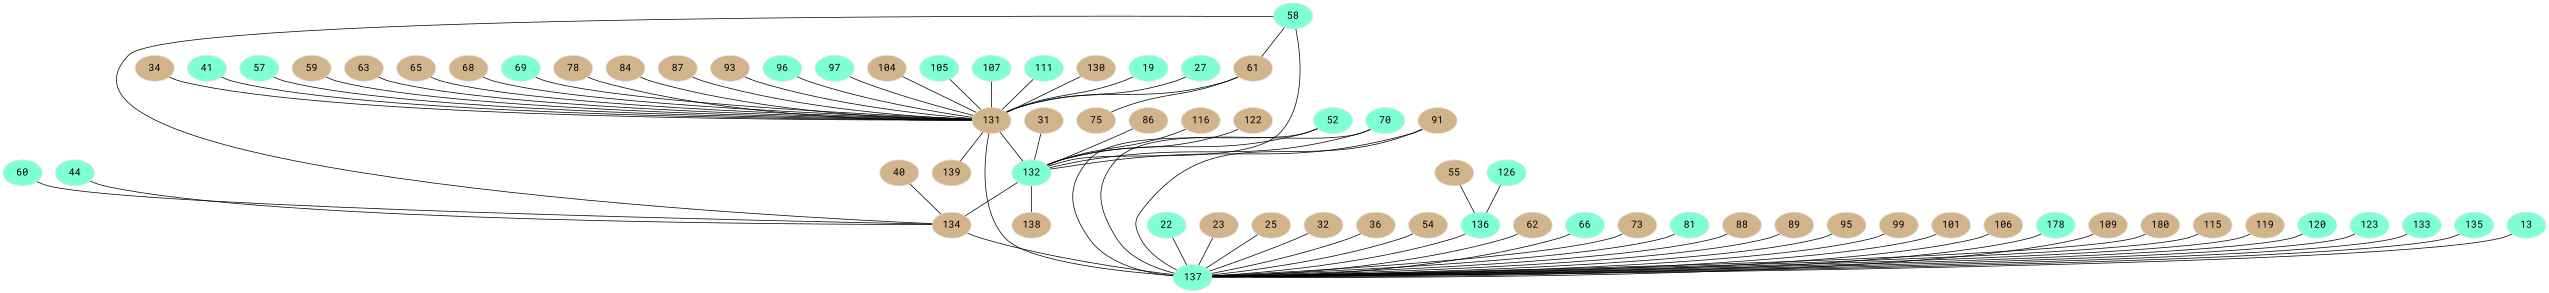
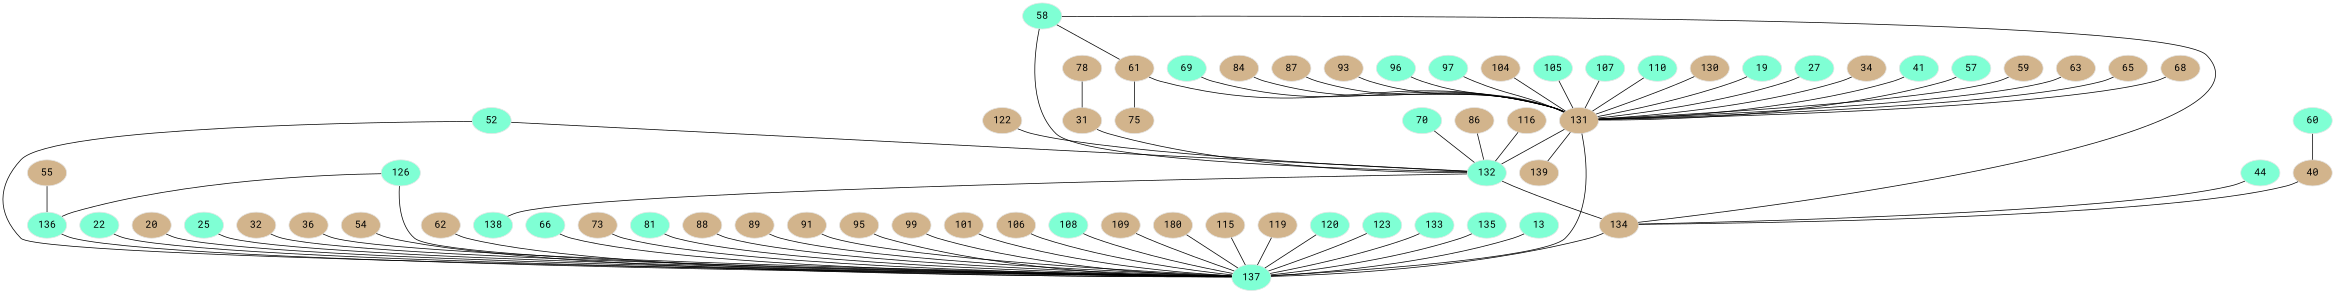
(1044, 68) -> (1657, 68)
(778, 112) -> (1082, 95)
(1237, 154) -> none
(1110, 168) -> (794, 267)
(484, 213) -> (2313, 147)
(1031, 225) -> (493, 225)
(1219, 225) -> (152, 225)
(1271, 225) -> (204, 225)
(2056, 225) -> (1068, 225)
